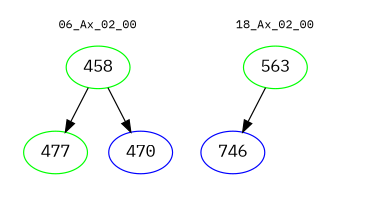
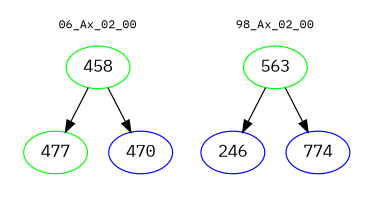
(275, 25) -> (275, 25)
(233, 152) -> (233, 152)
none -> (318, 152)
